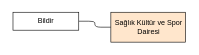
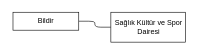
(148, 27) -> (148, 27)
